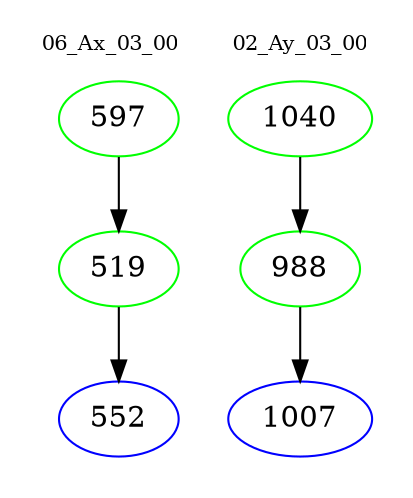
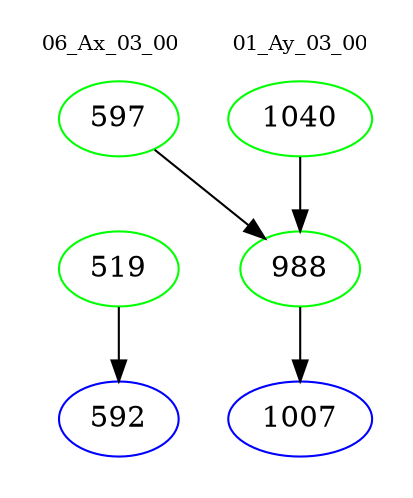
(300, 45) -> (300, 45)
(119, 184) -> (183, 172)
(119, 419) -> (119, 419)
